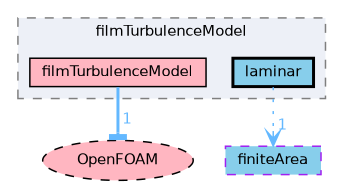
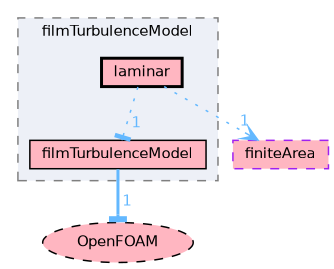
(273, 72) -> (142, 72)
none -> (131, 110)
(273, 160) -> (281, 155)
